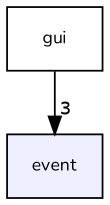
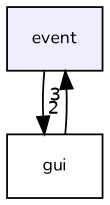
none -> (43, 94)
